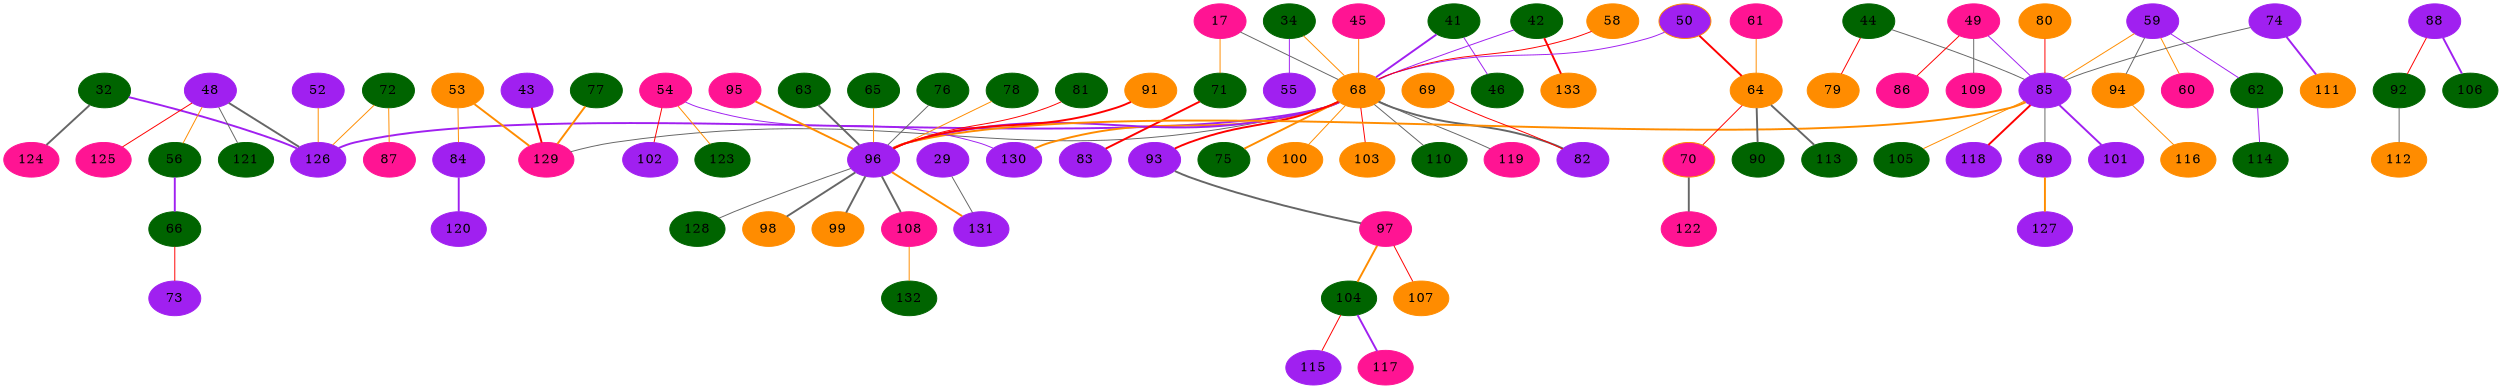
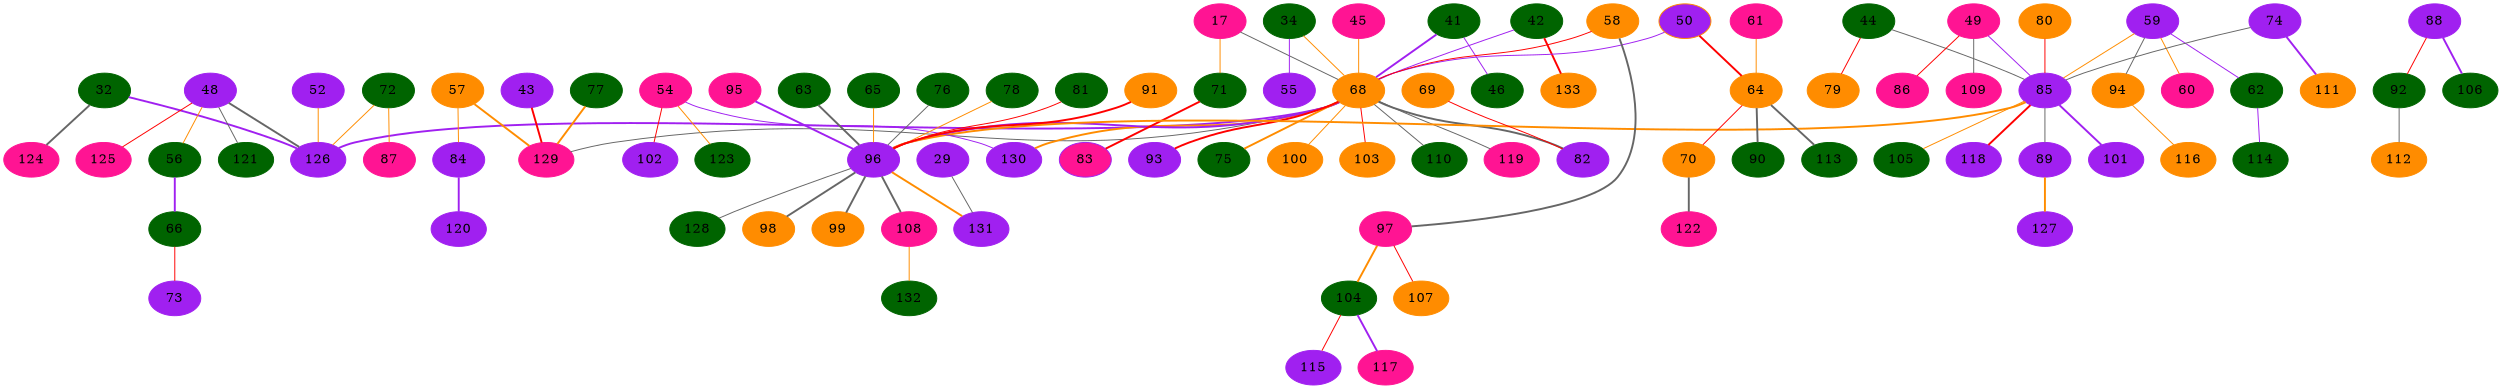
(458, 90) -> (458, 90)
(790, 118) -> (790, 118)
(1085, 160) -> (1085, 160)
(1689, 160) -> (1689, 160)
(1267, 201) -> (1588, 195)
